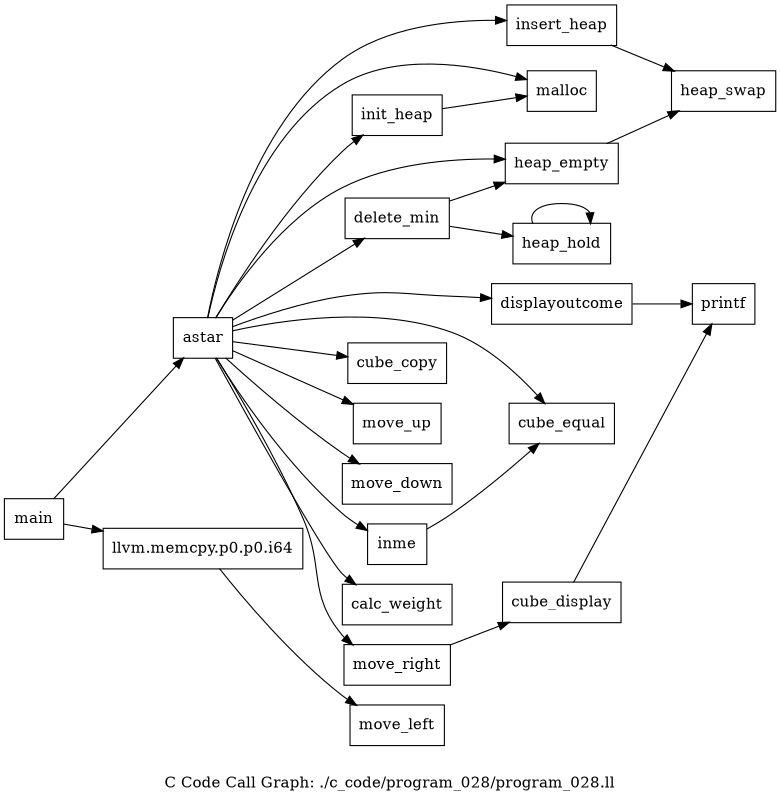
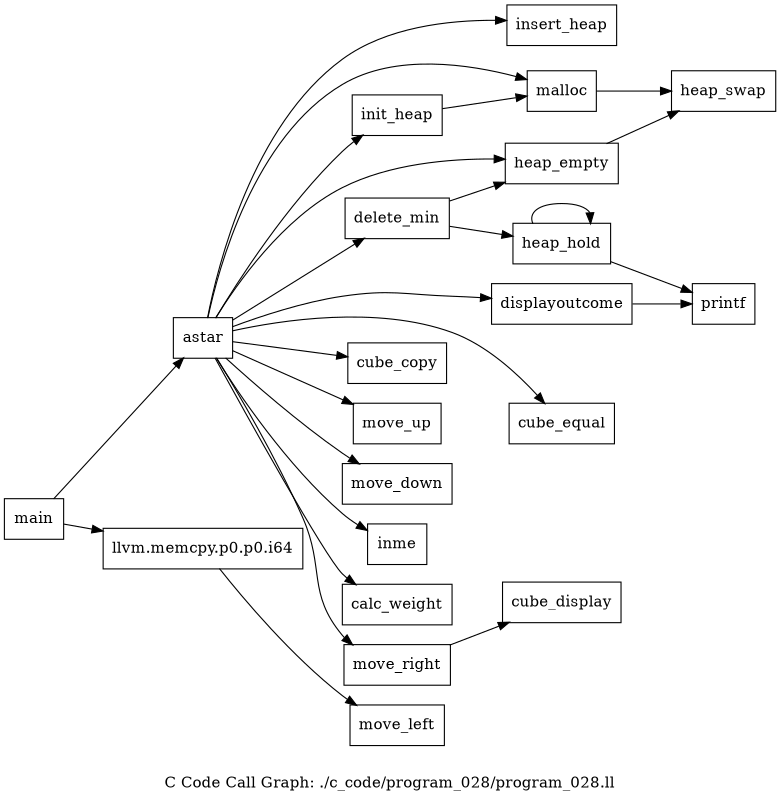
(637, 56) -> (628, 91)
(640, 458) -> (646, 275)
(481, 492) -> none
